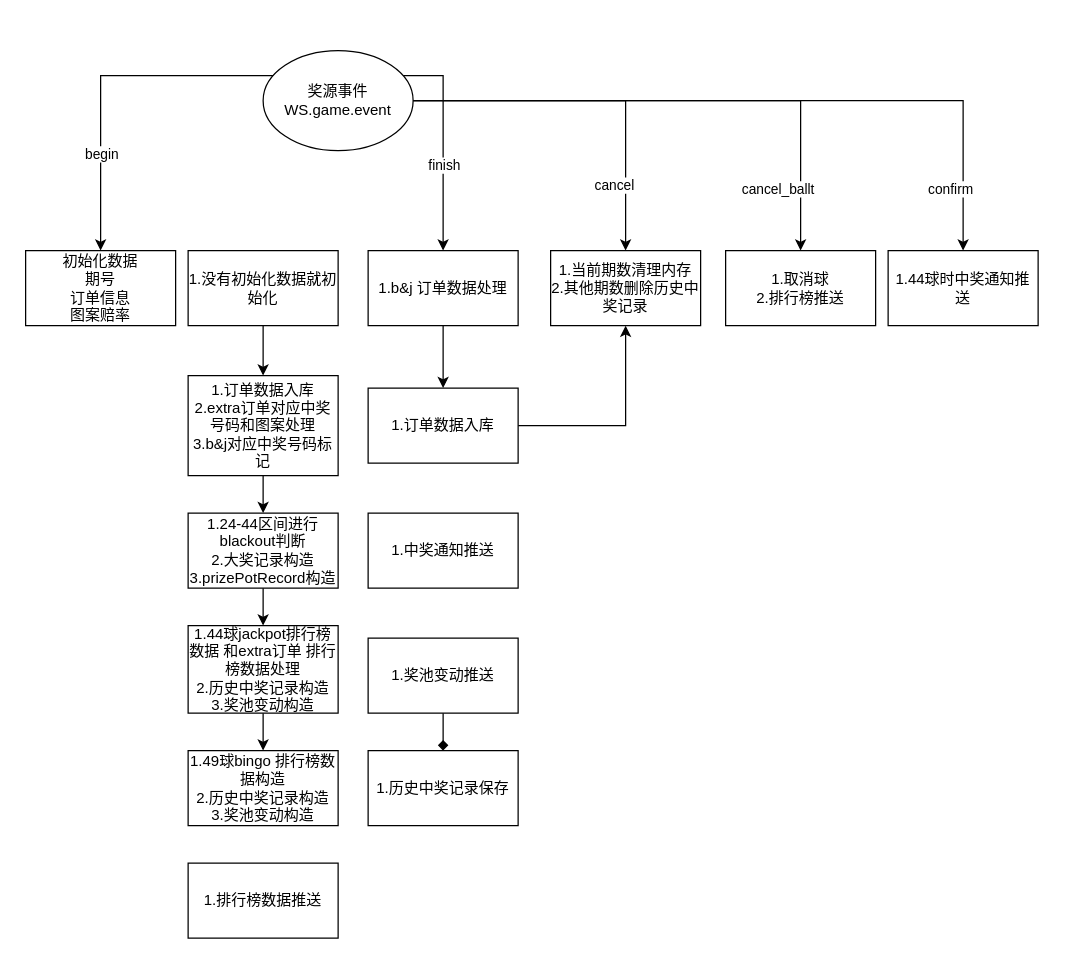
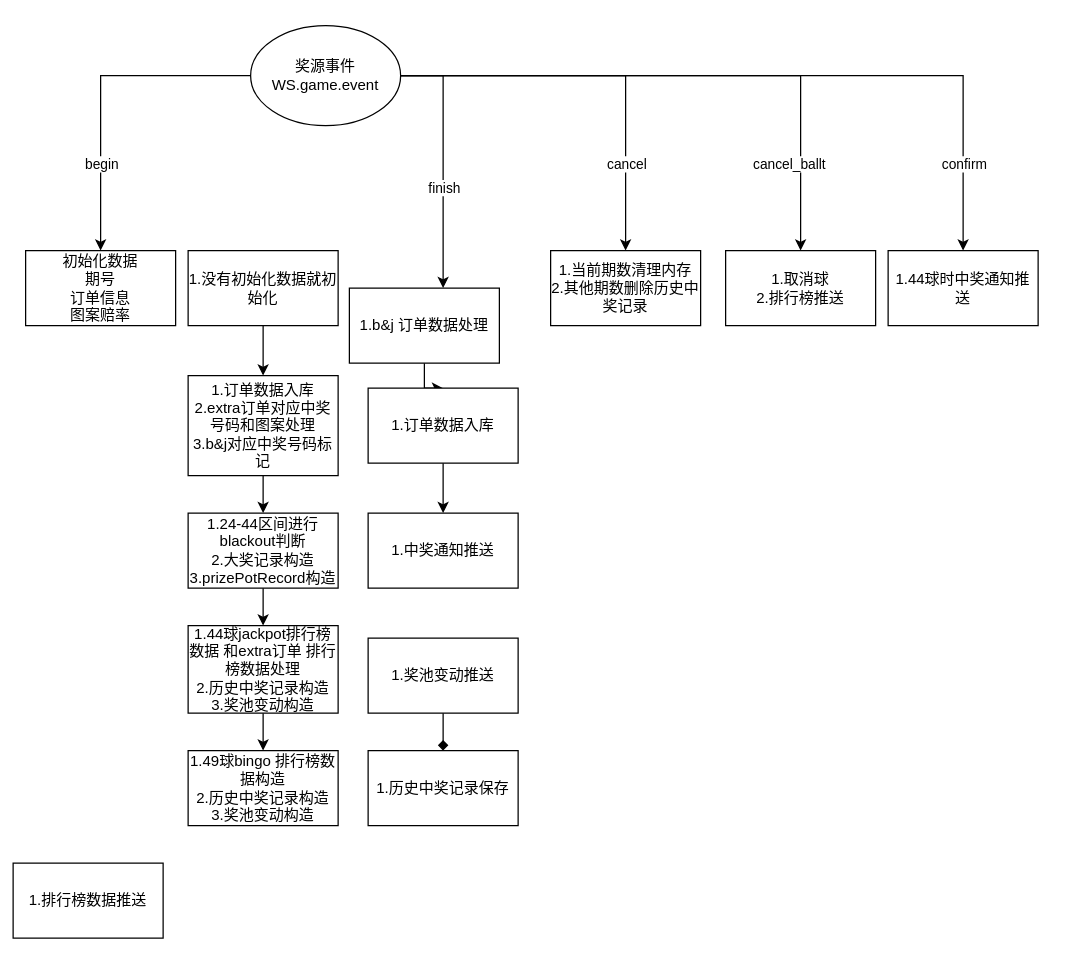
(338, 101) -> (326, 76)
(443, 288) -> (424, 326)
(618, 426) -> (443, 484)
(263, 901) -> (88, 901)
